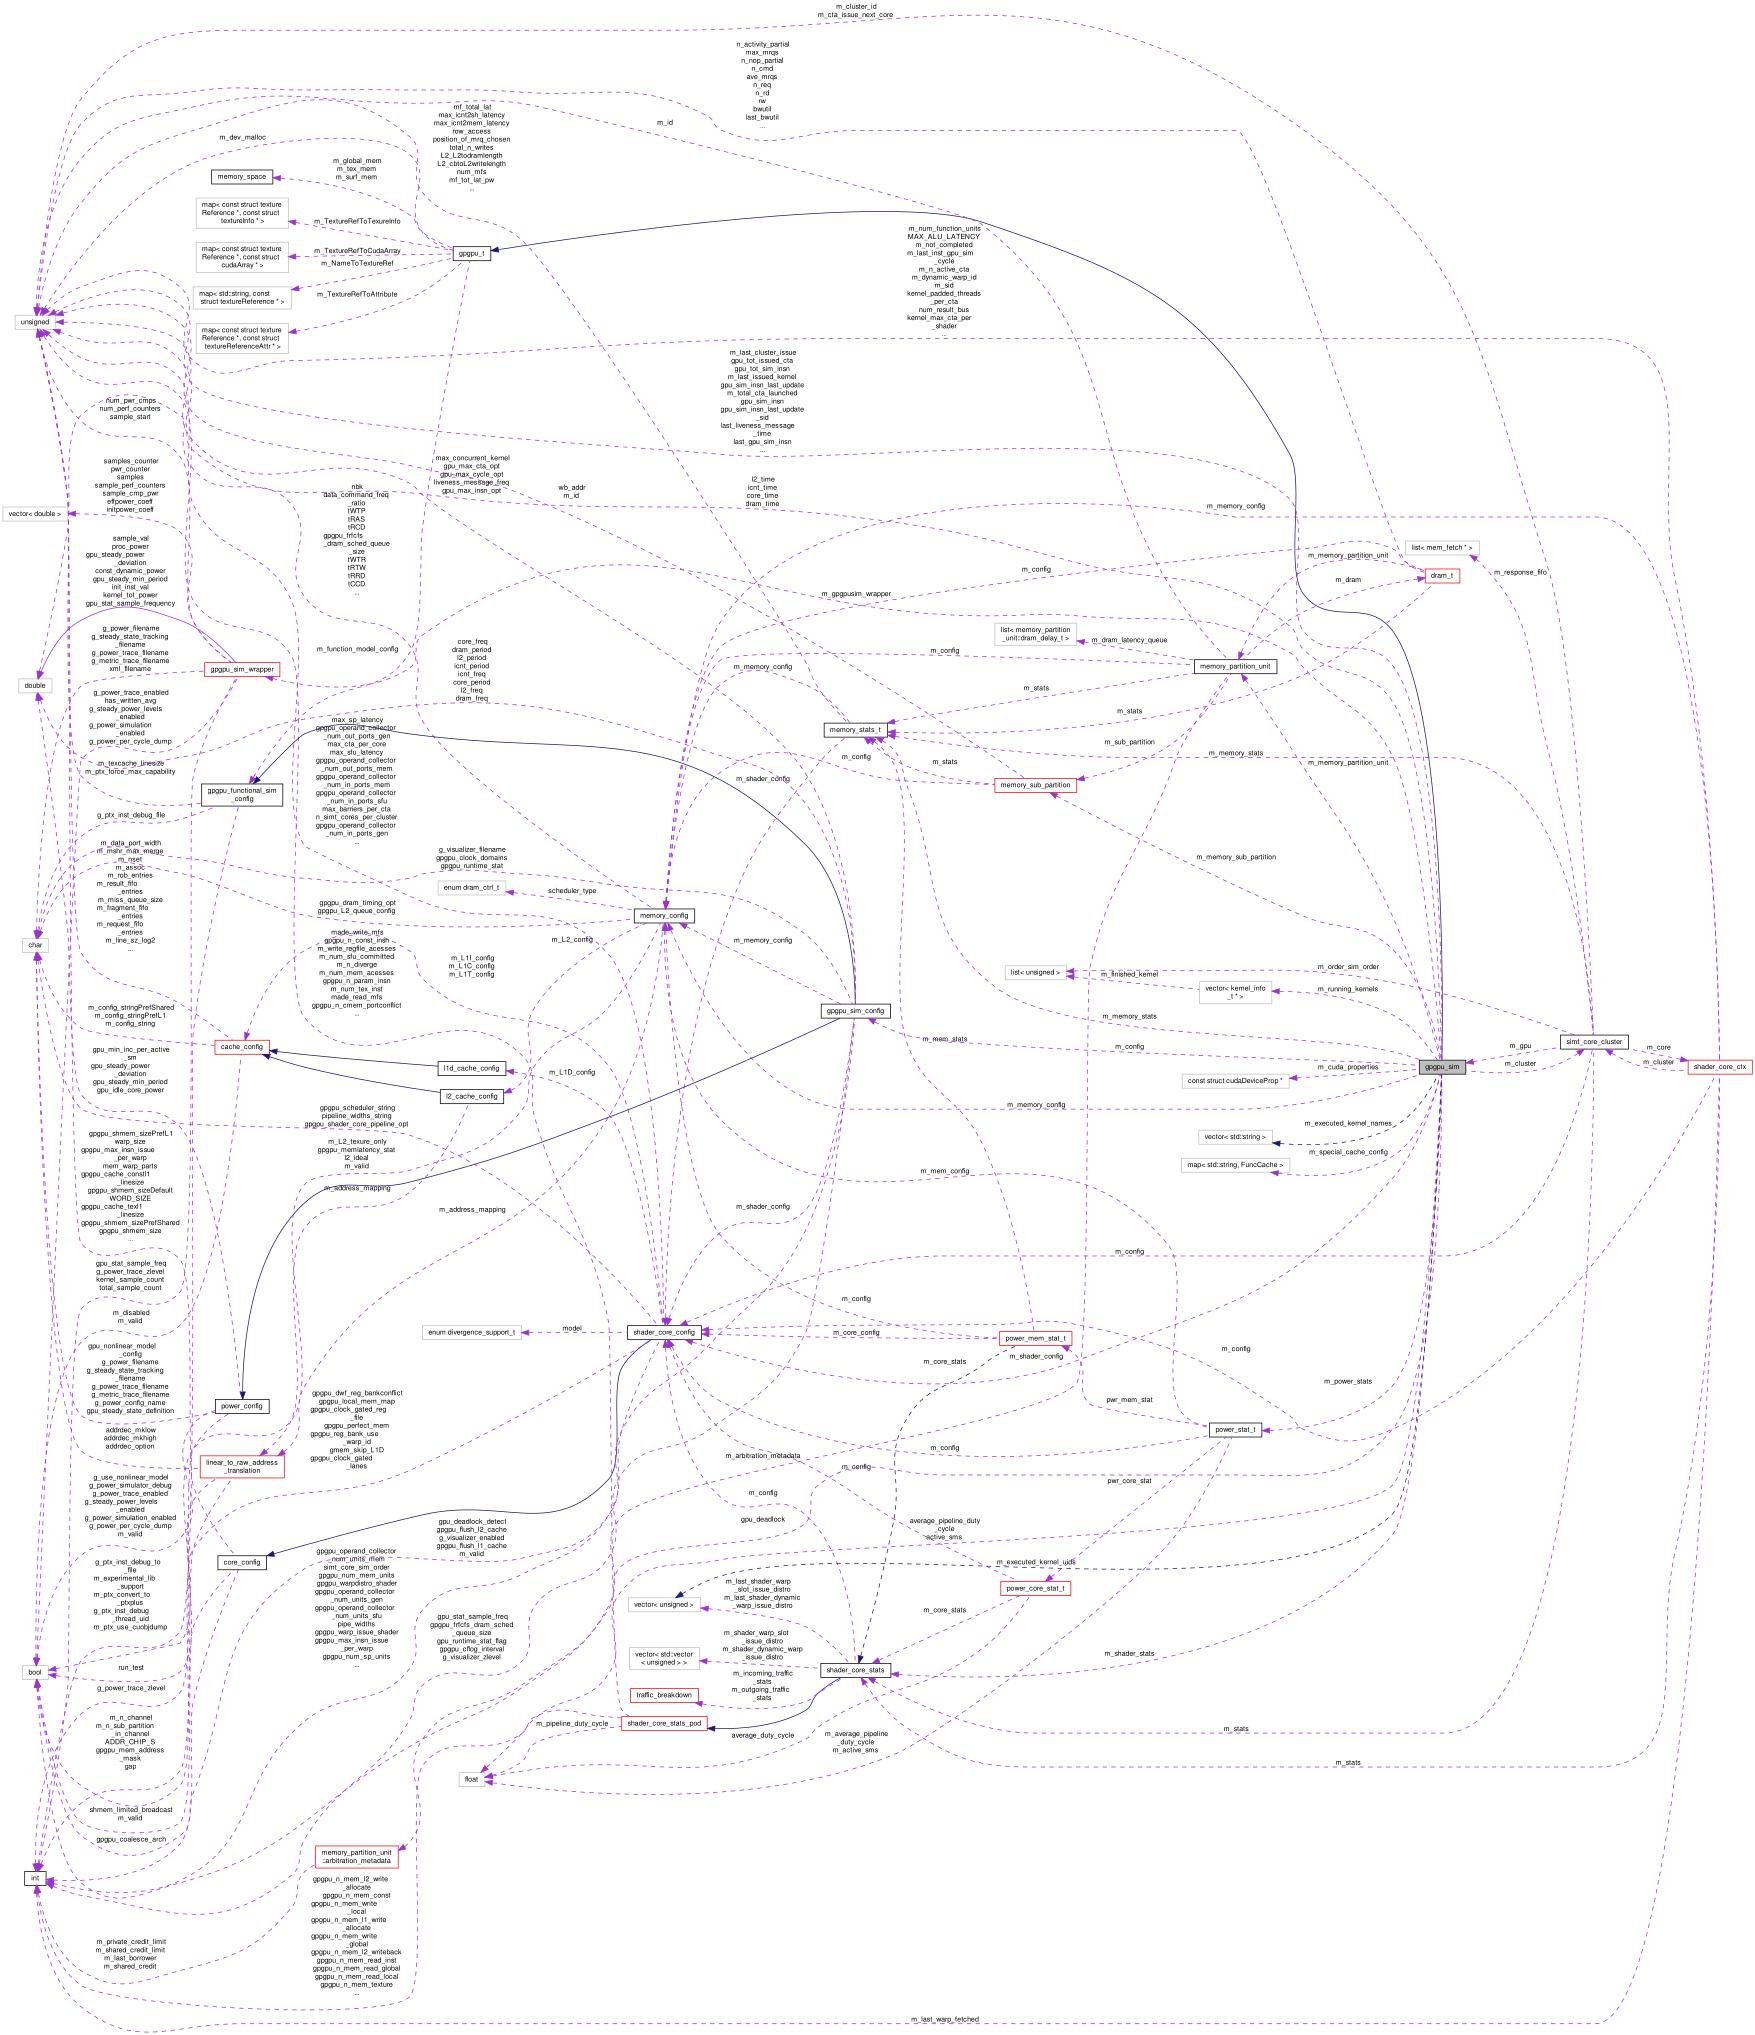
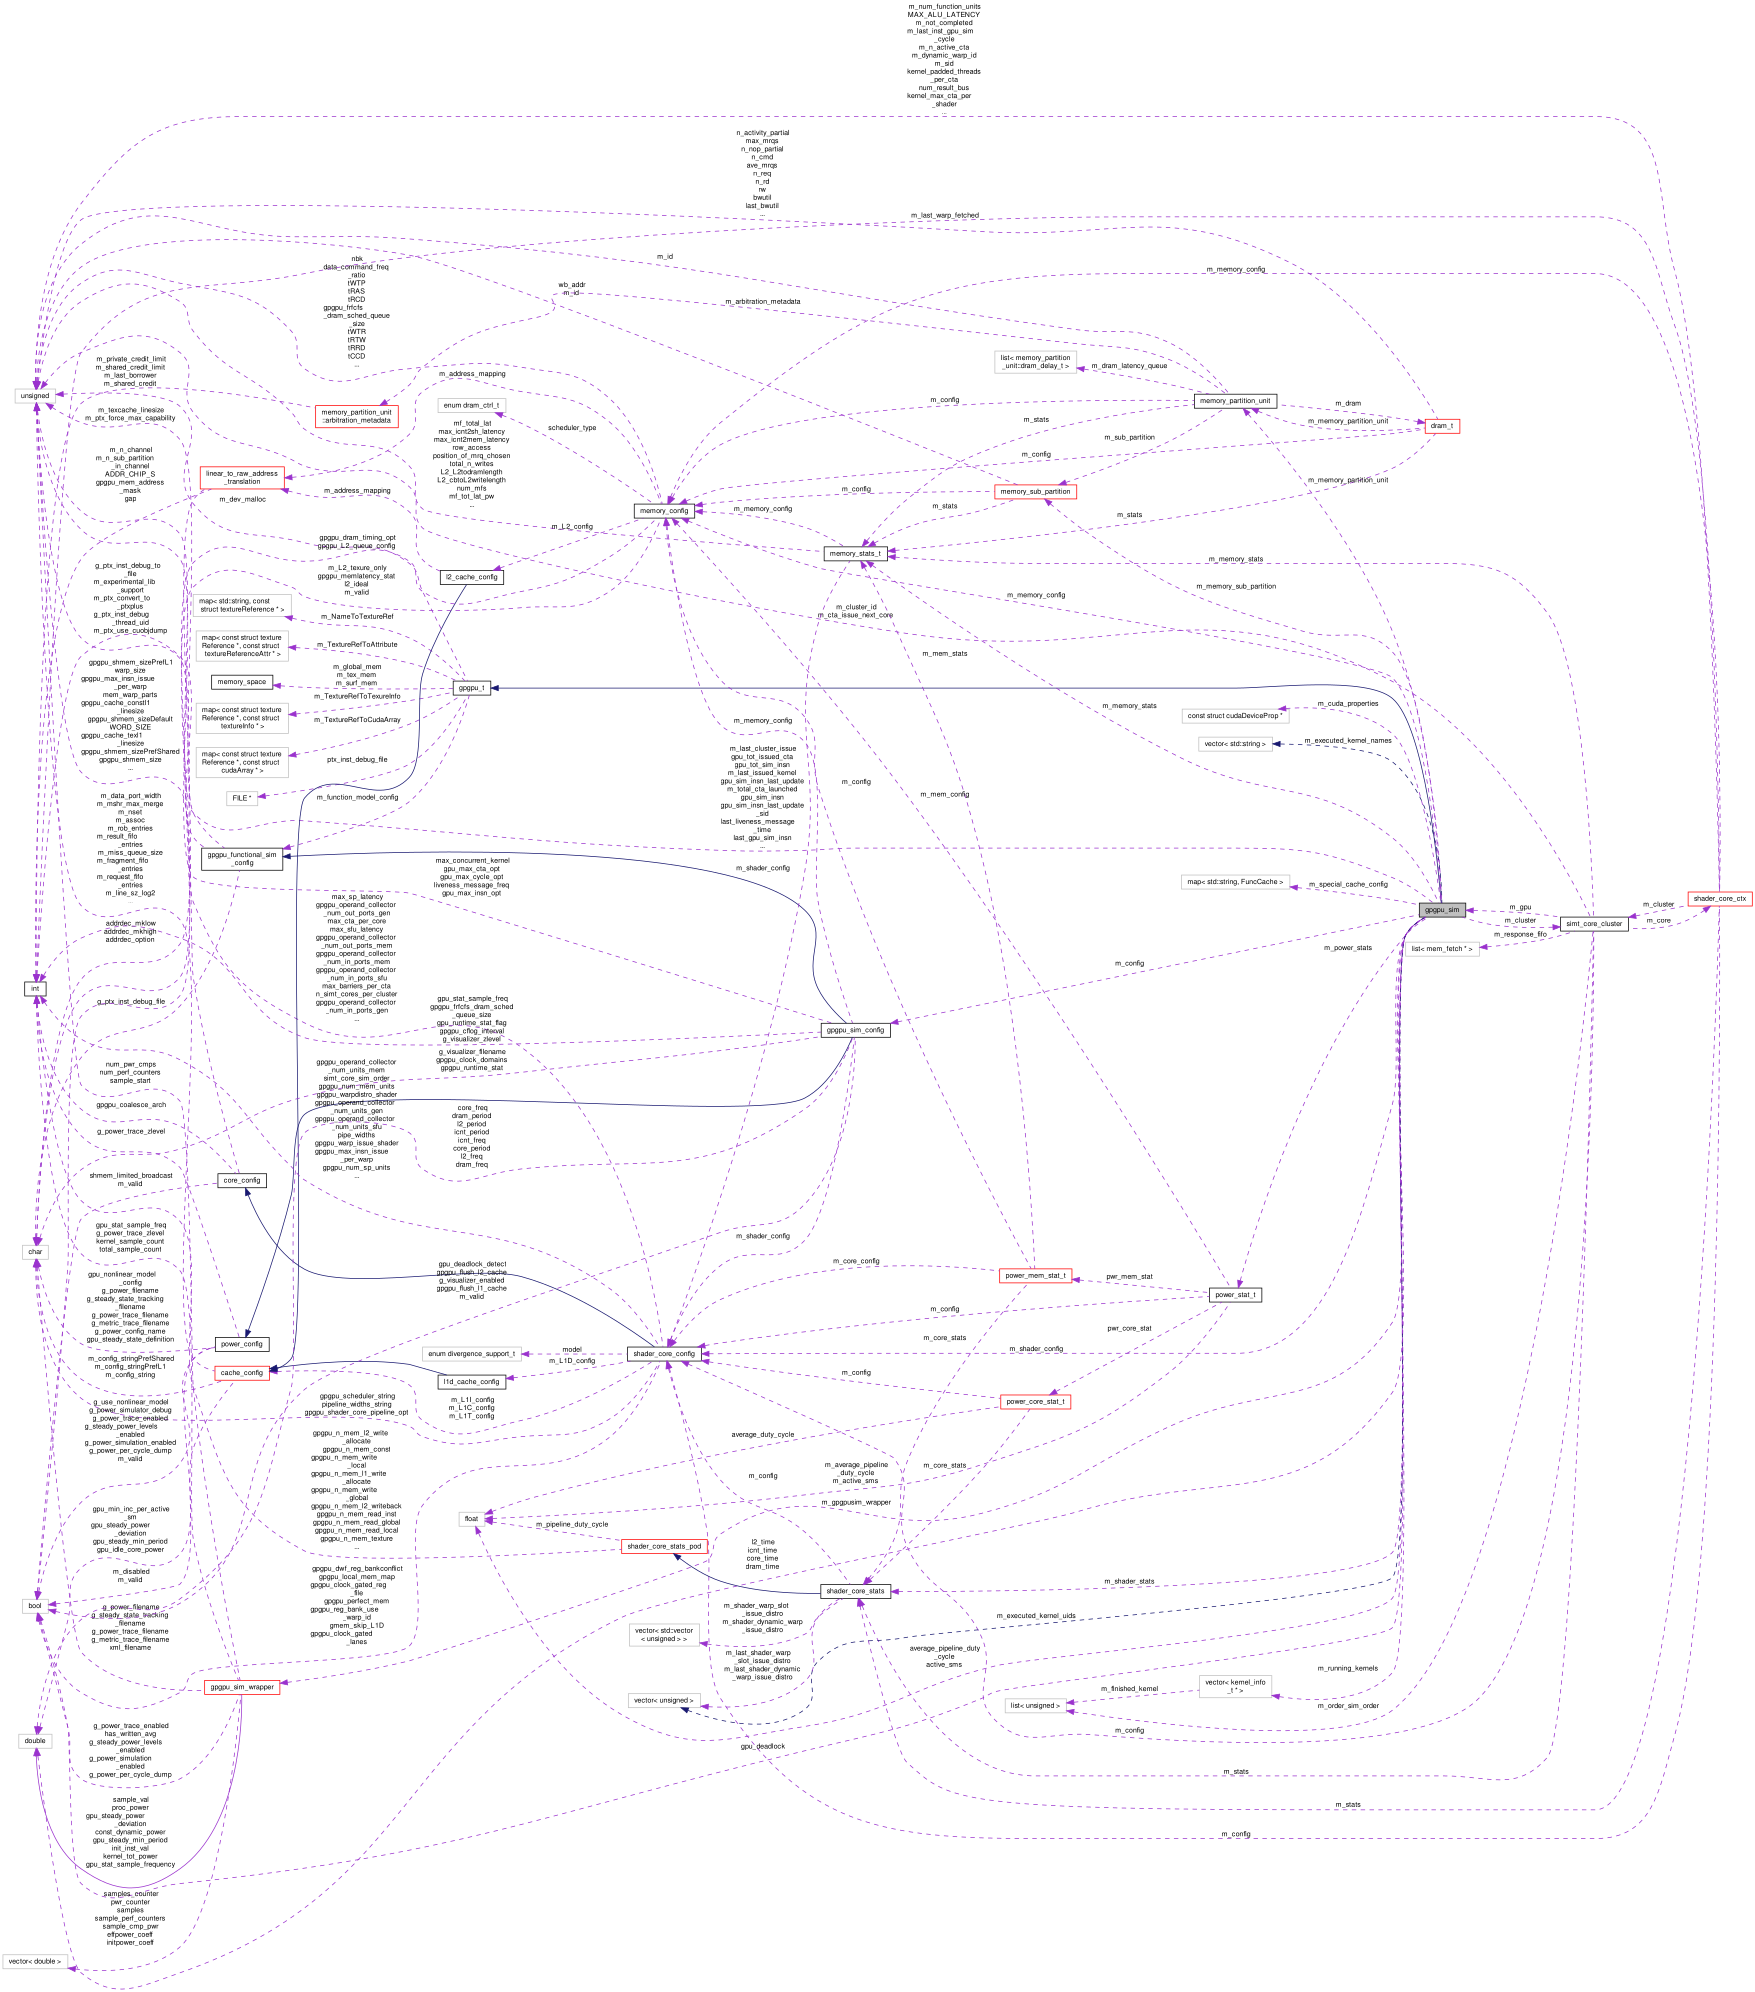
none -> (242, 799)
(331, 1038) -> none
(896, 1481) -> (923, 1429)
(179, 1672) -> none
(664, 1696) -> none
